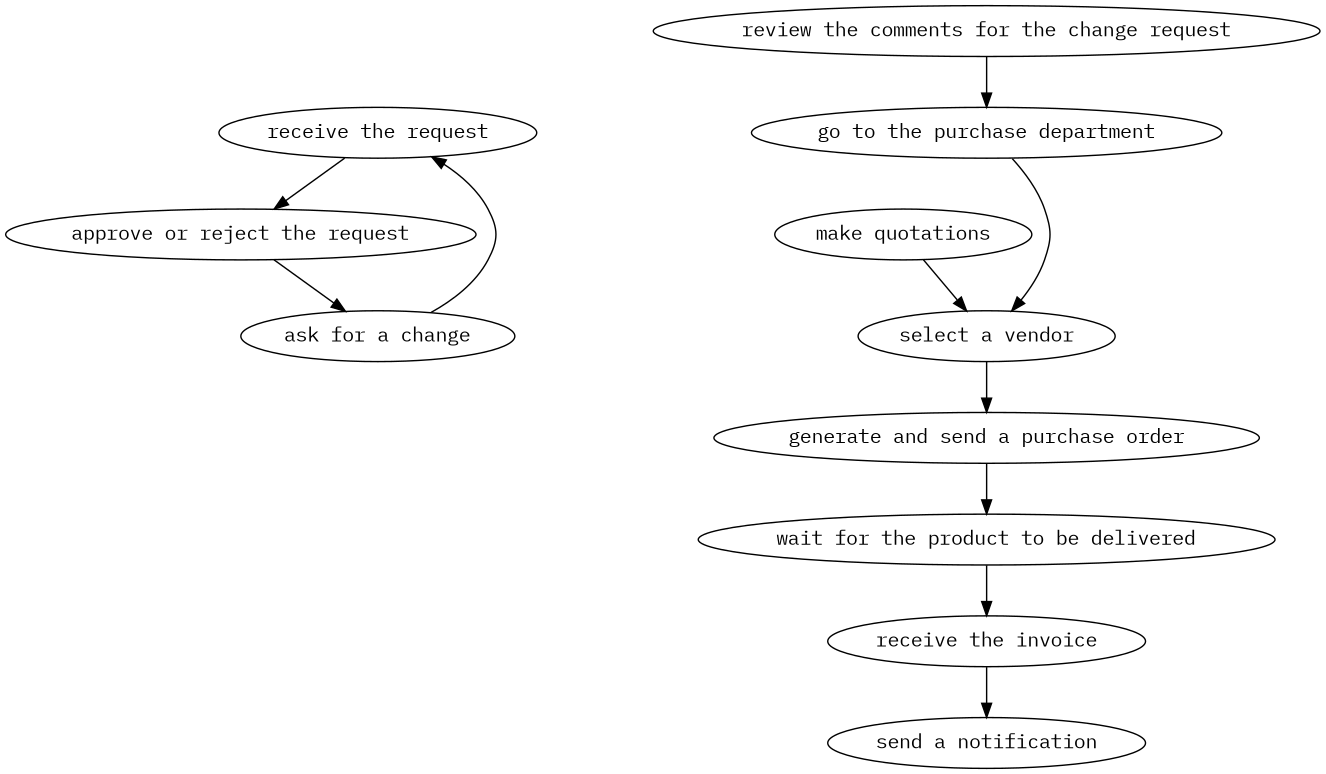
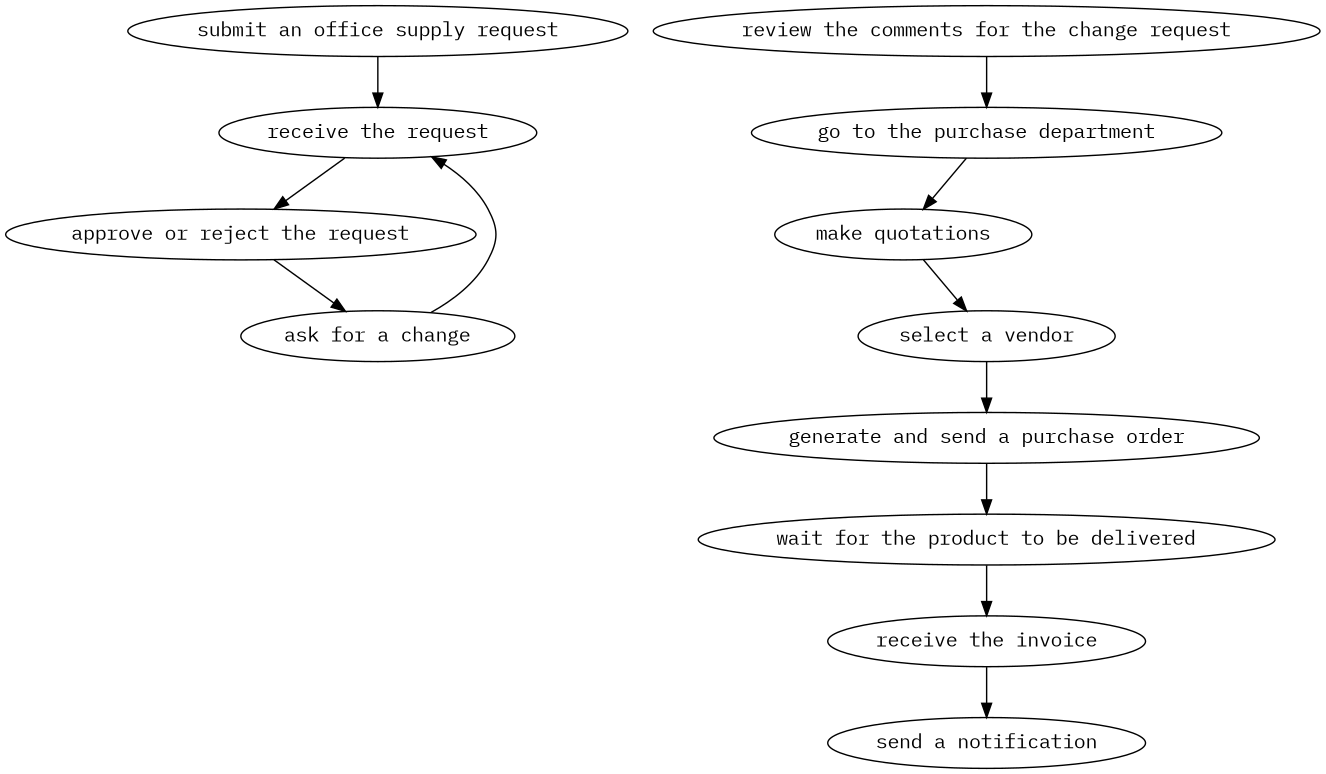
none -> (378, 31)
(1049, 228) -> (950, 178)
